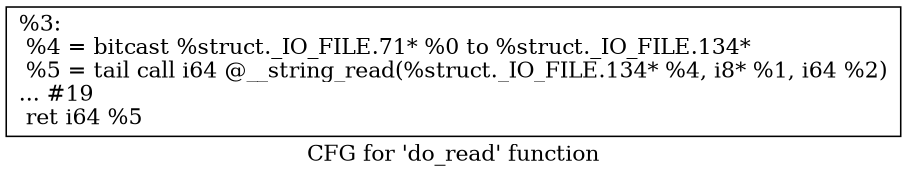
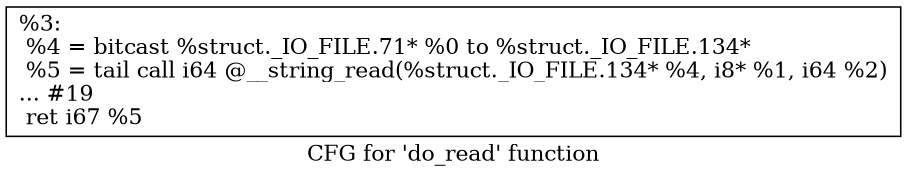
(81, 118) -> (81, 118)
